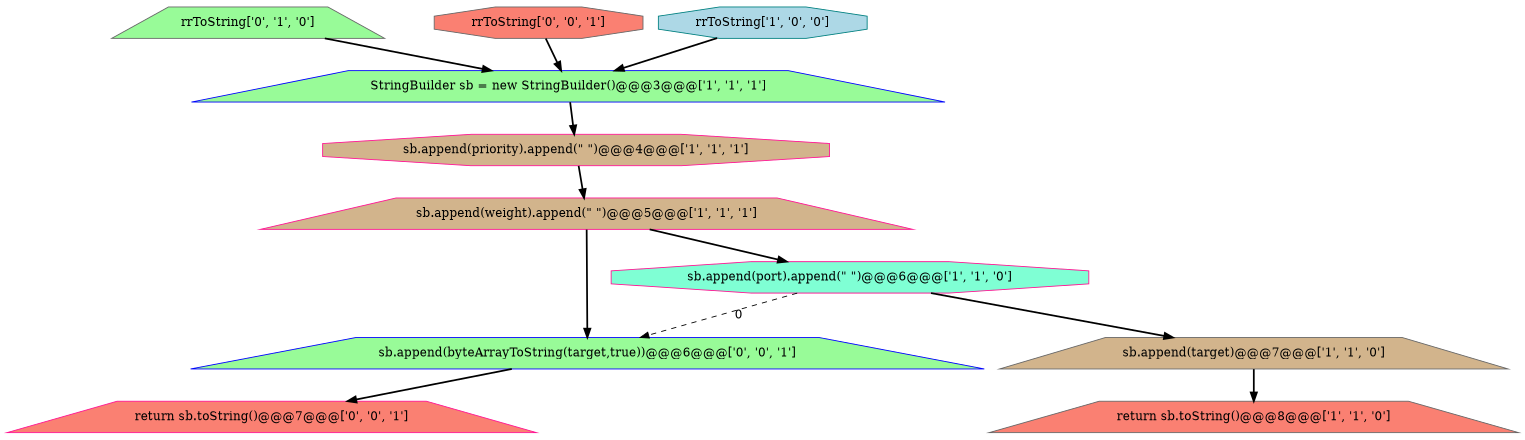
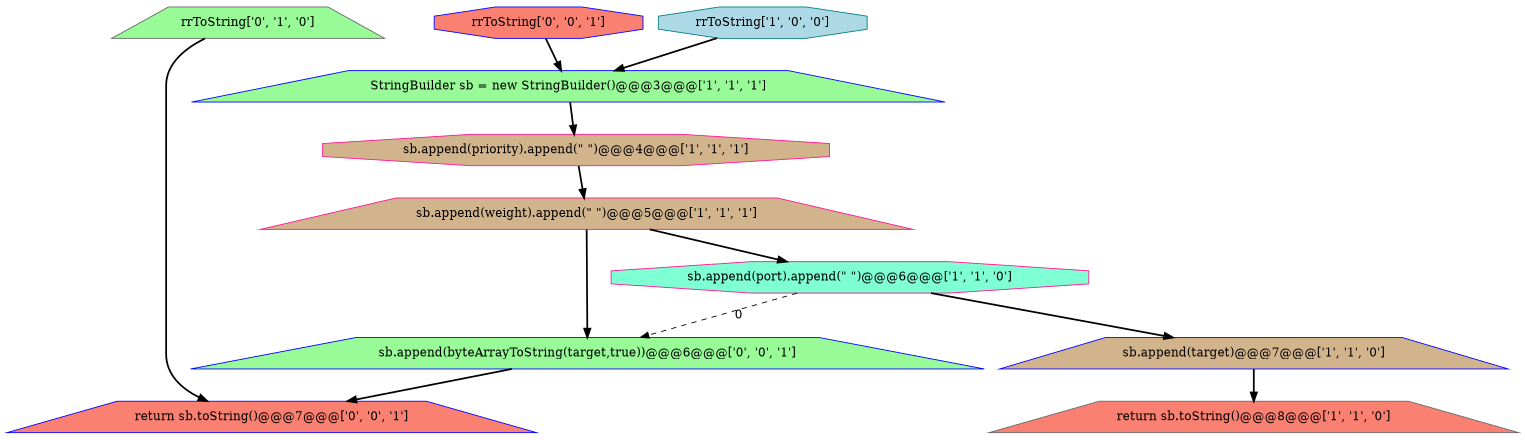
(539, 23) -> (539, 23)
(404, 54) -> (166, 216)
(1254, 353) -> (1254, 353)
(272, 417) -> (272, 417)
